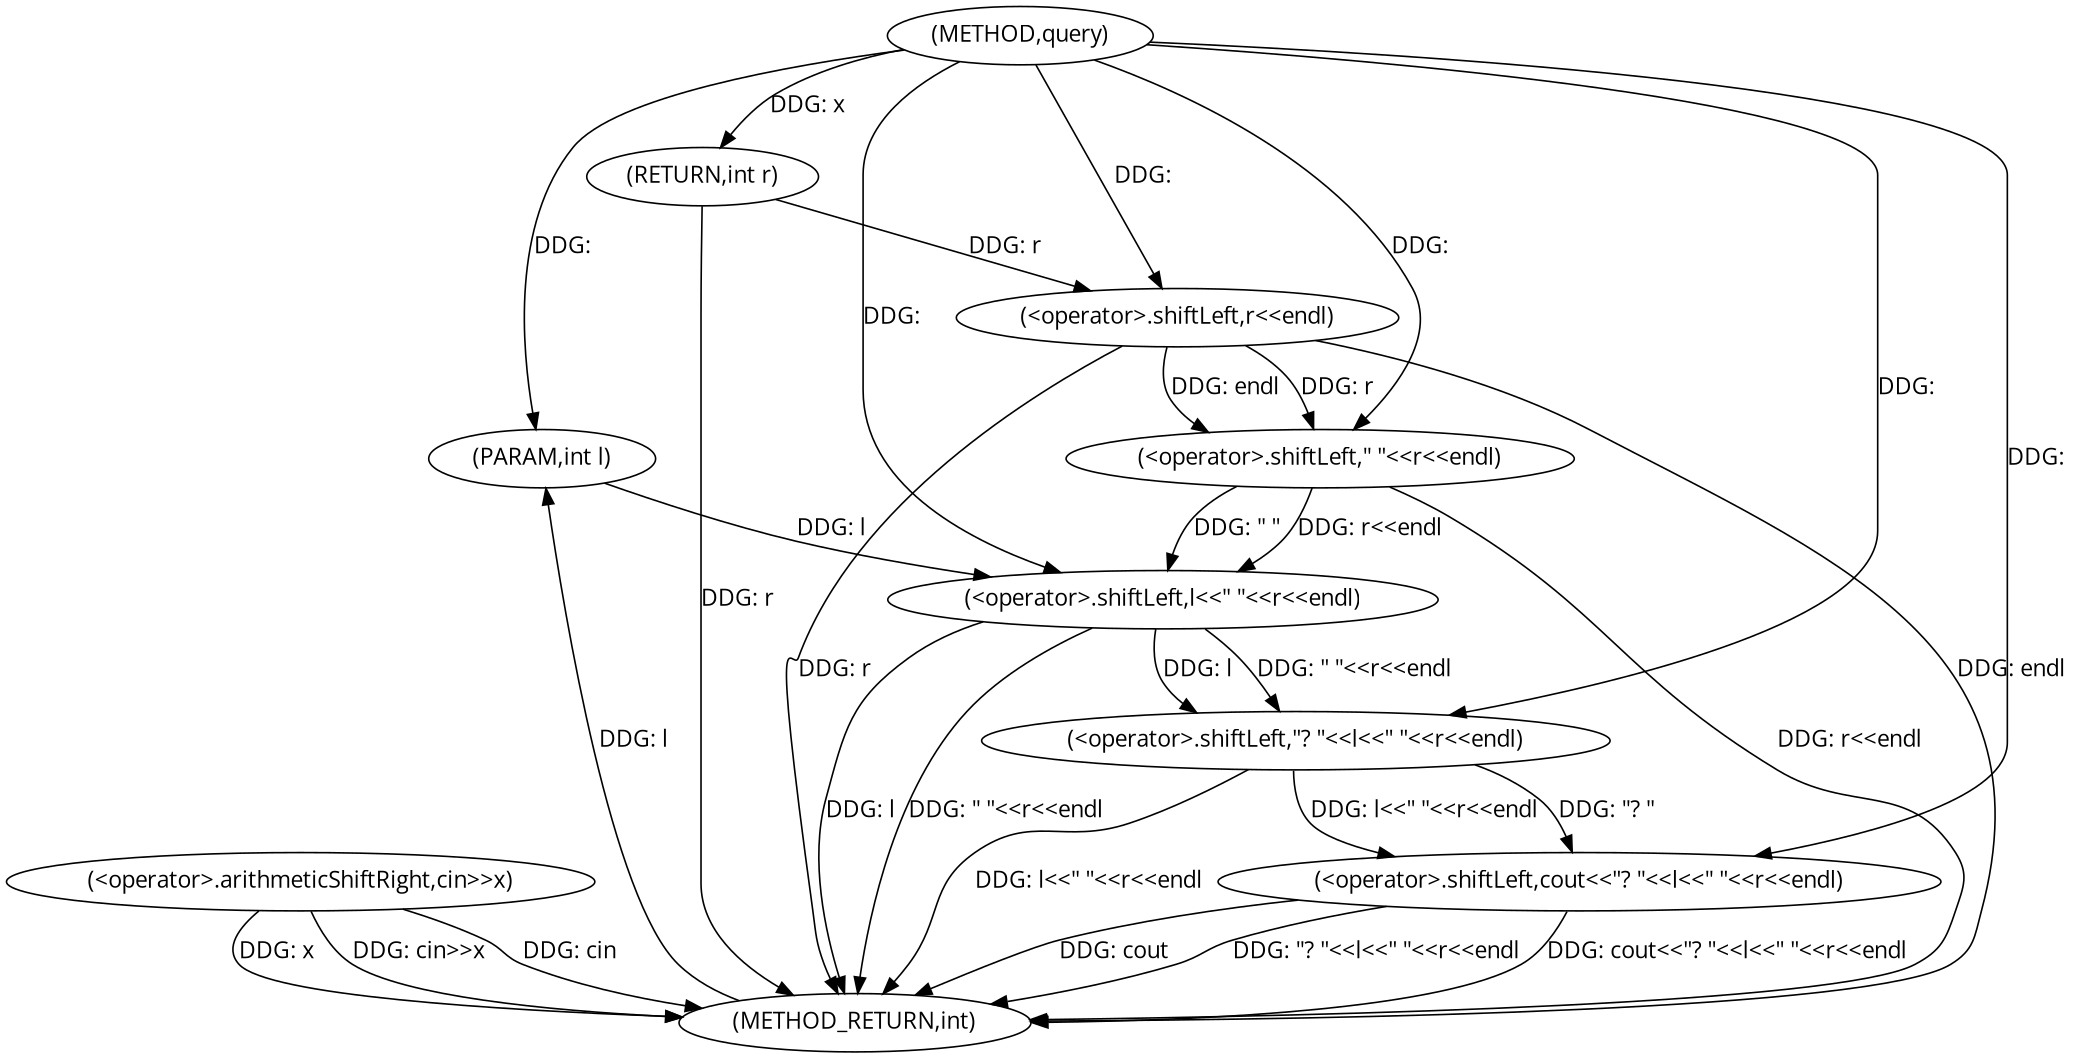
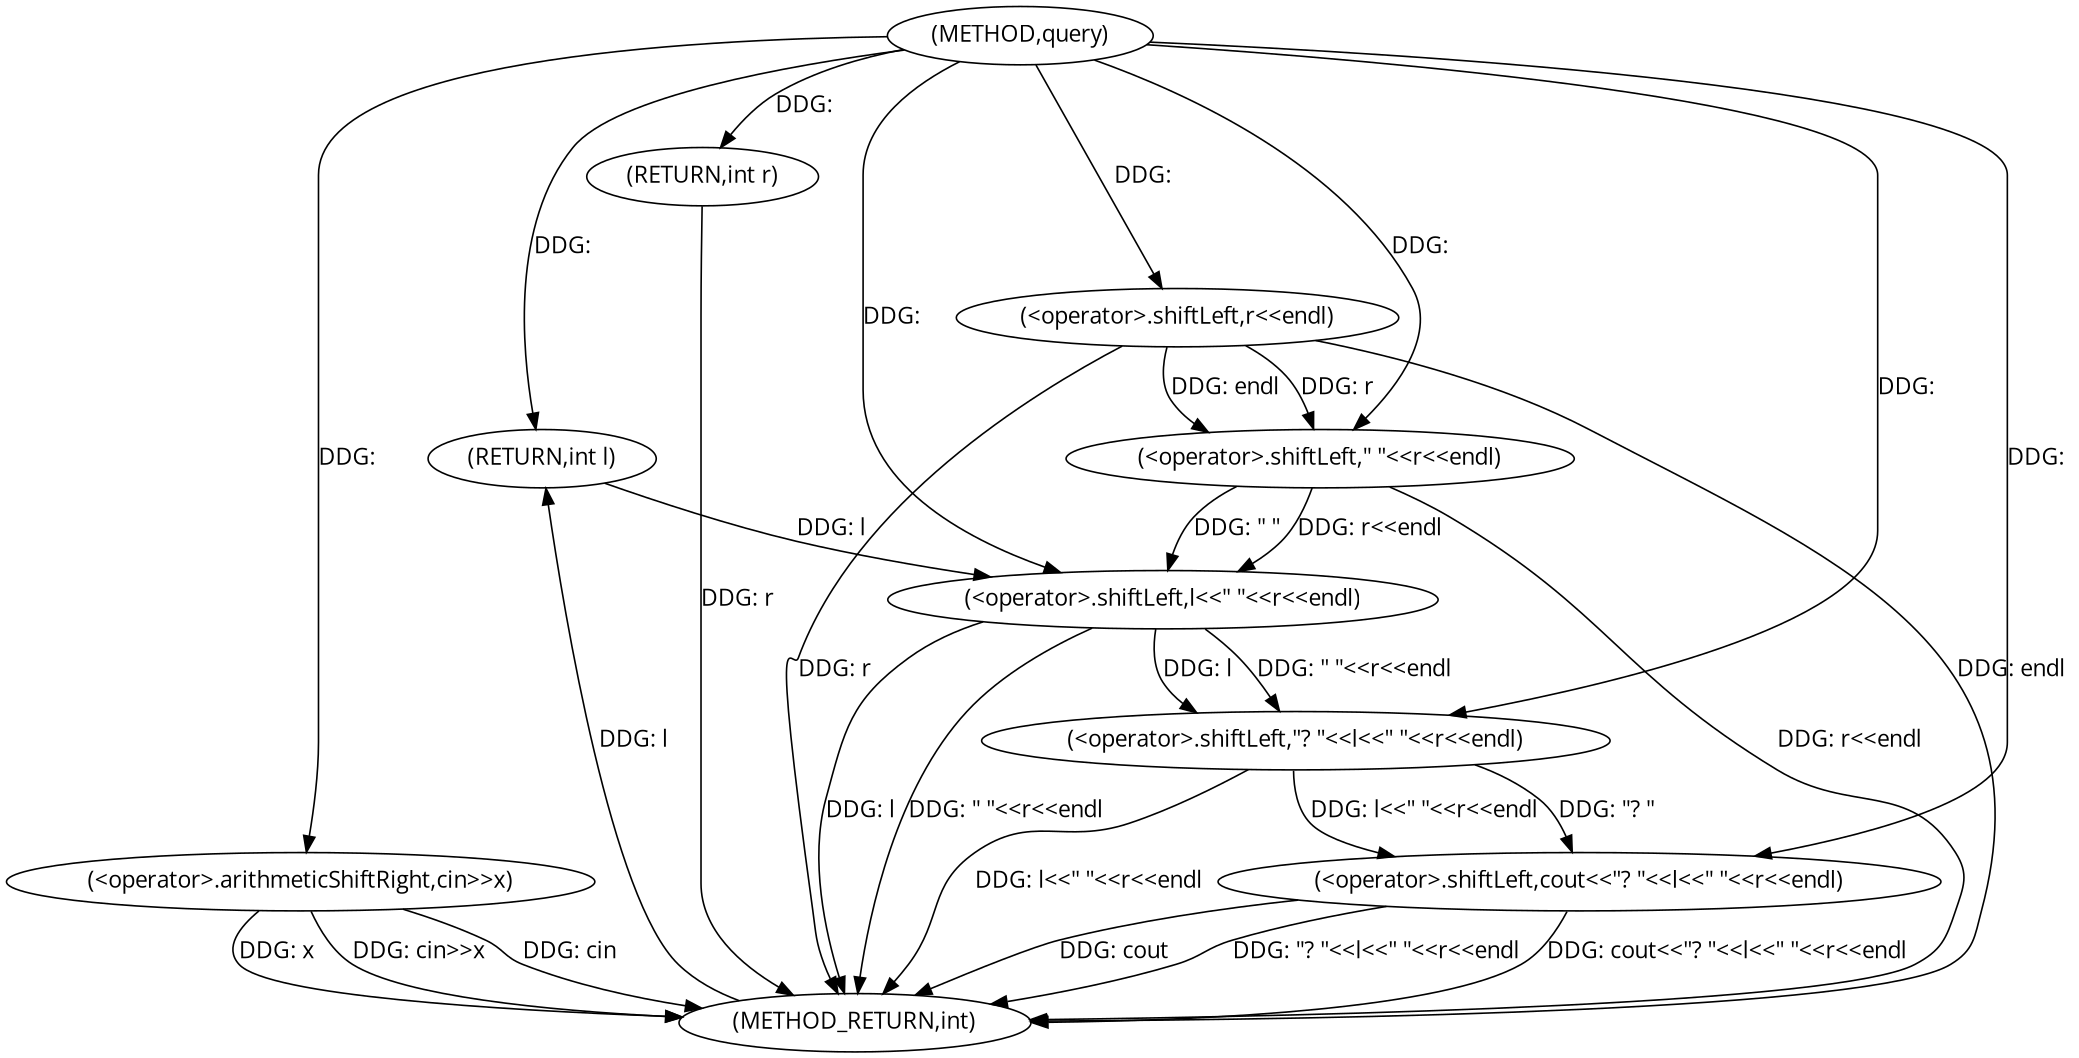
(808, 106) -> (808, 106)
none -> (318, 200)
(925, 243) -> none
(542, 459) -> (542, 459)
